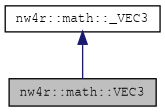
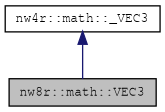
(83, 92) -> (83, 92)
